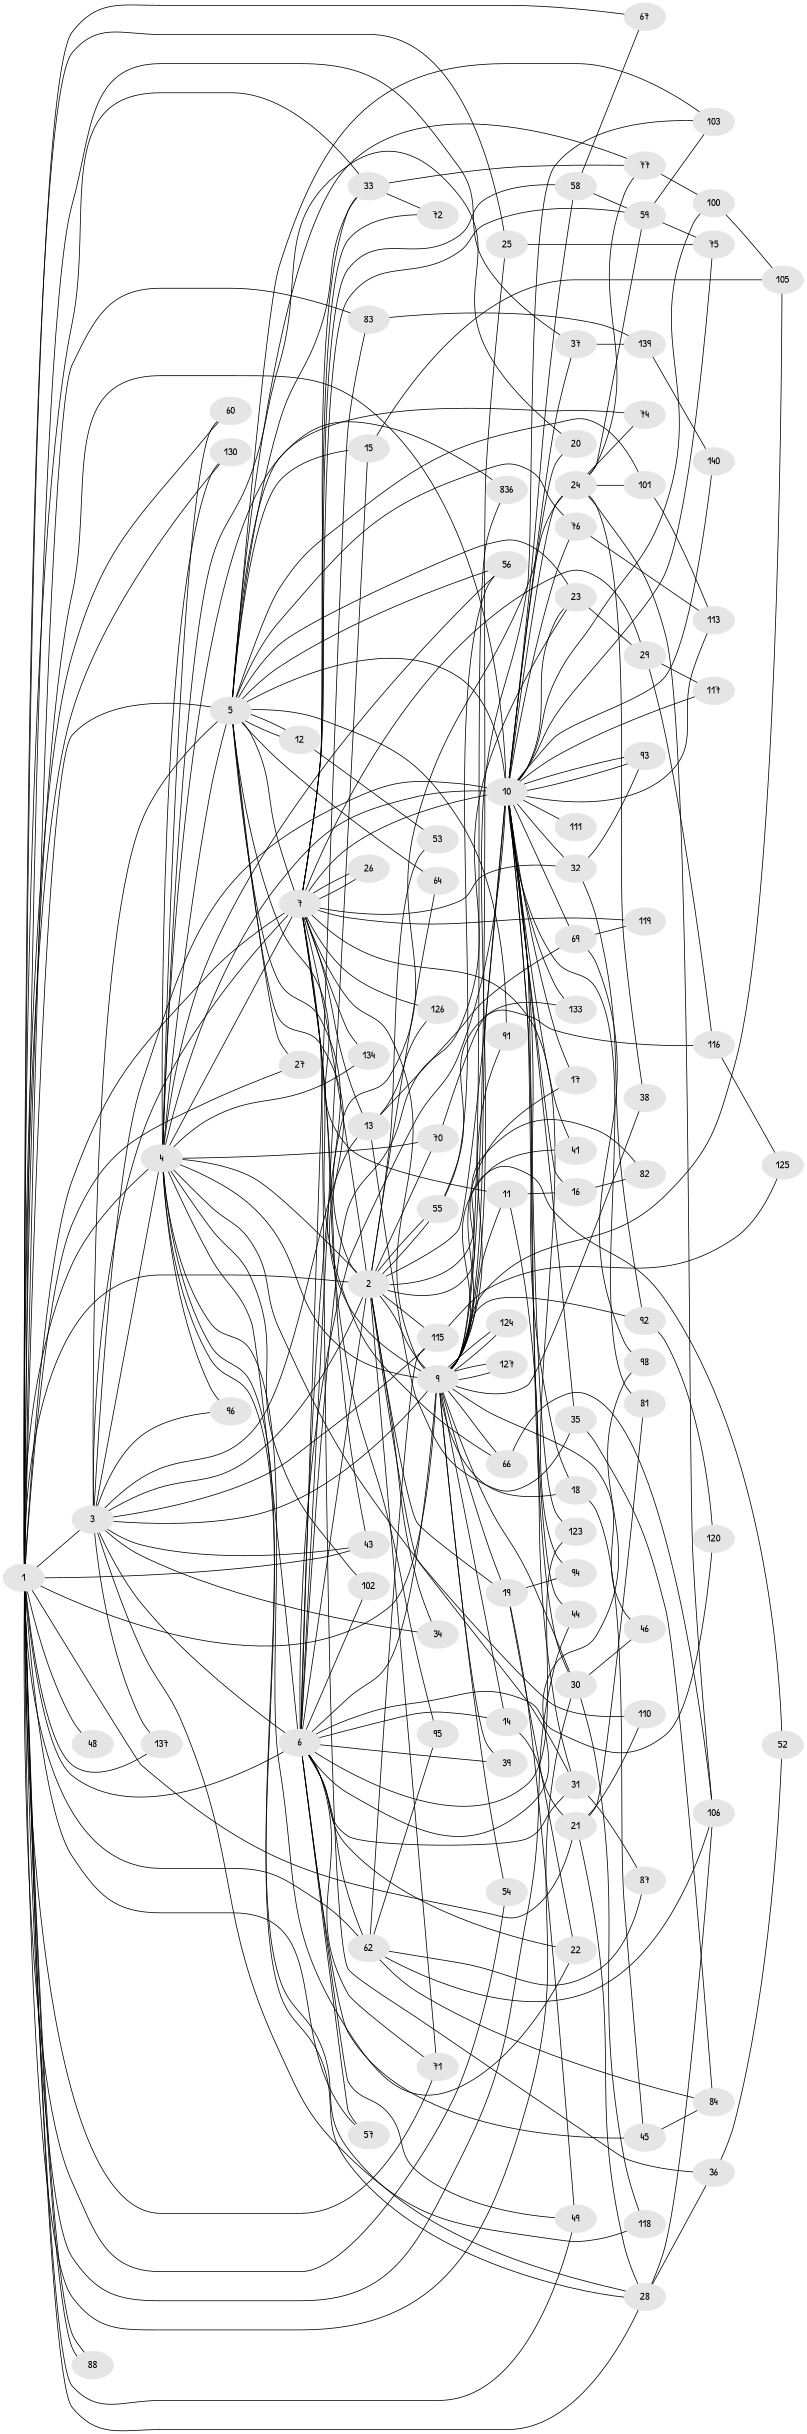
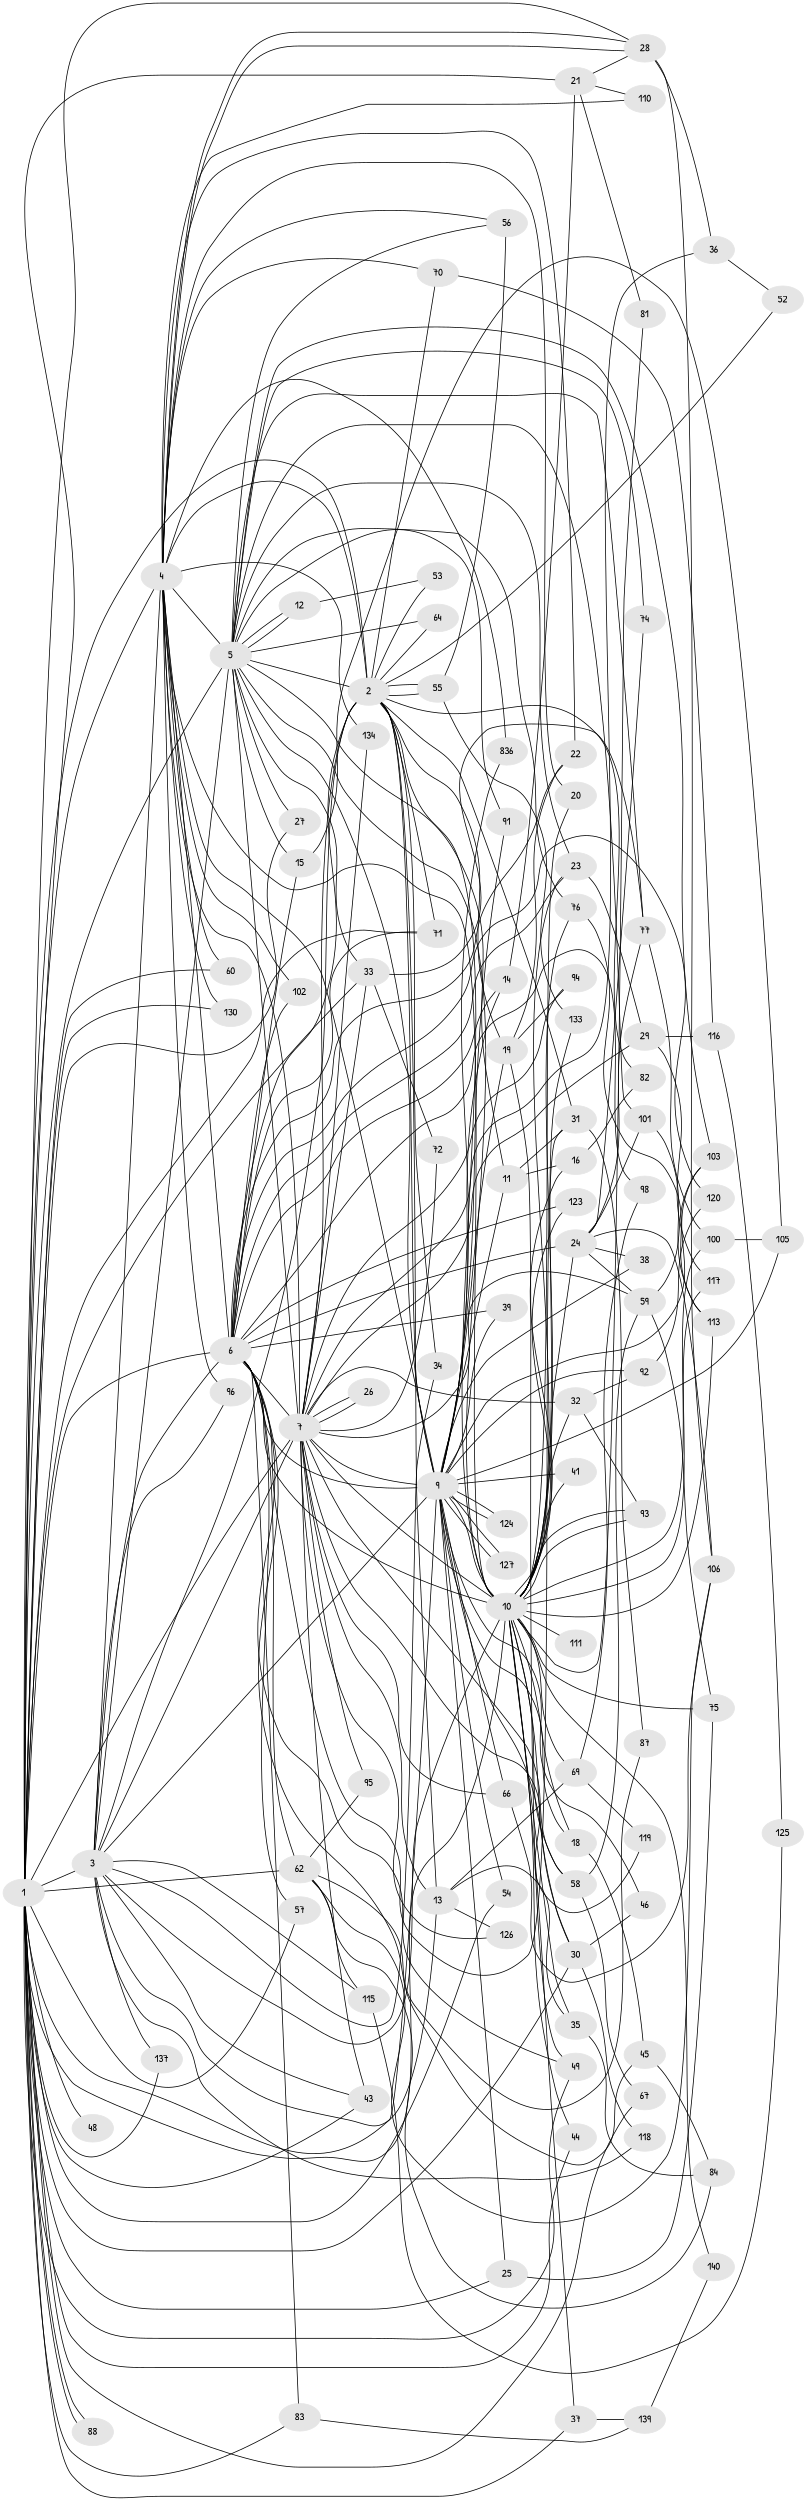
(576, 1080) -> none
(407, 1314) -> (416, 1412)
none -> (266, 1389)
